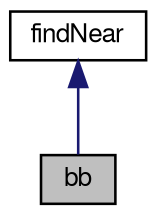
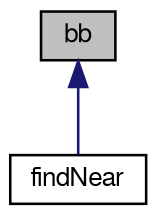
(78, 121) -> (78, 121)
